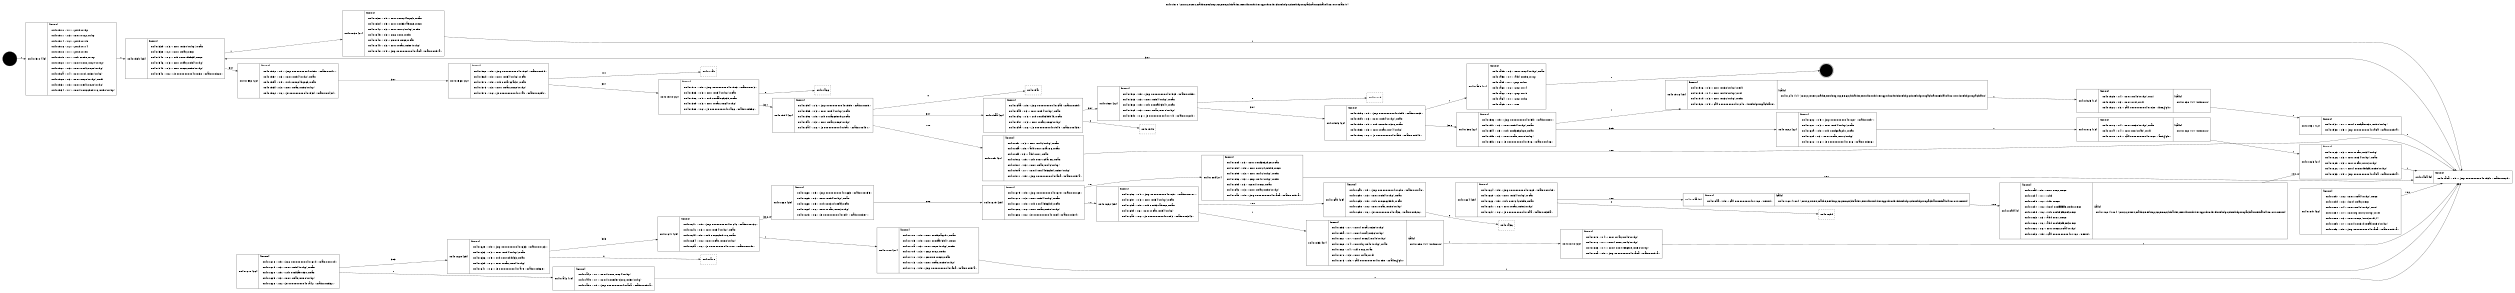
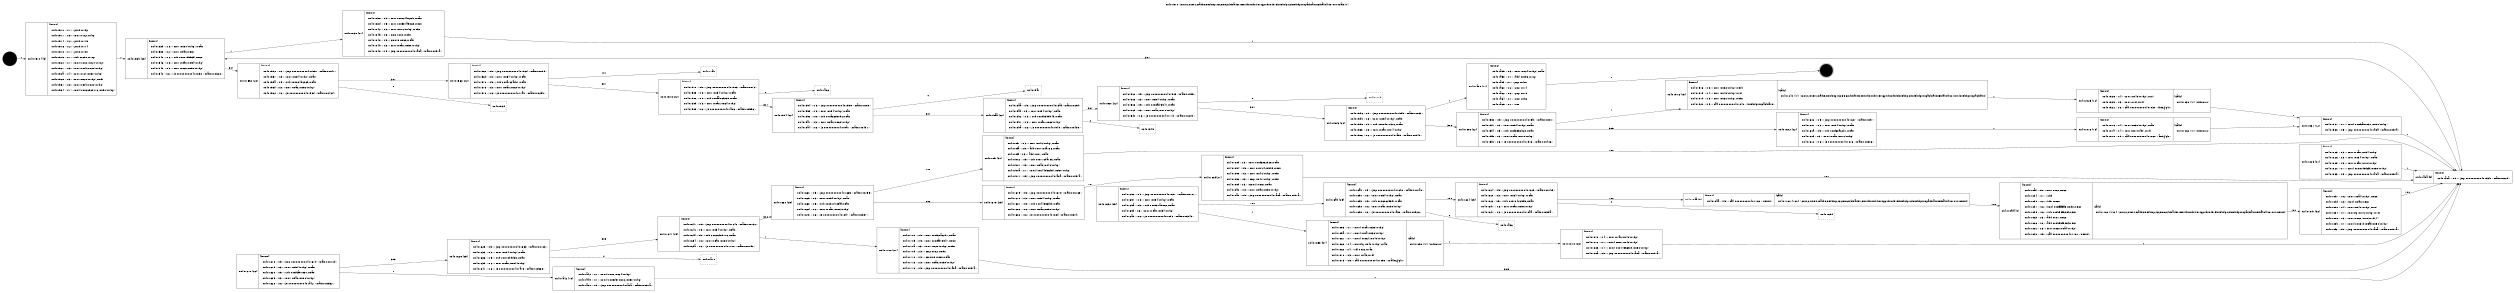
none -> (498, 106)
(927, 137) -> (927, 181)
(2254, 147) -> (2254, 128)
(2280, 179) -> (2293, 211)
none -> (1440, 200)
(1089, 203) -> none
(1506, 269) -> (1506, 269)
